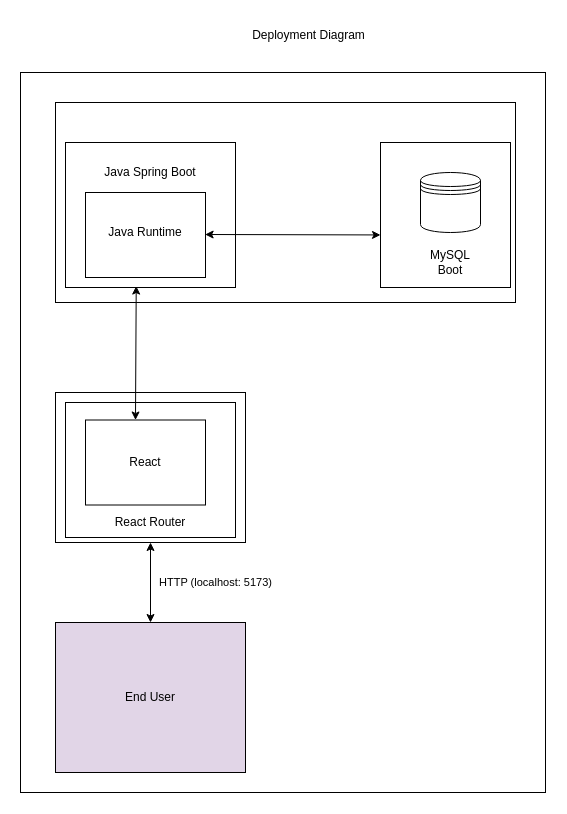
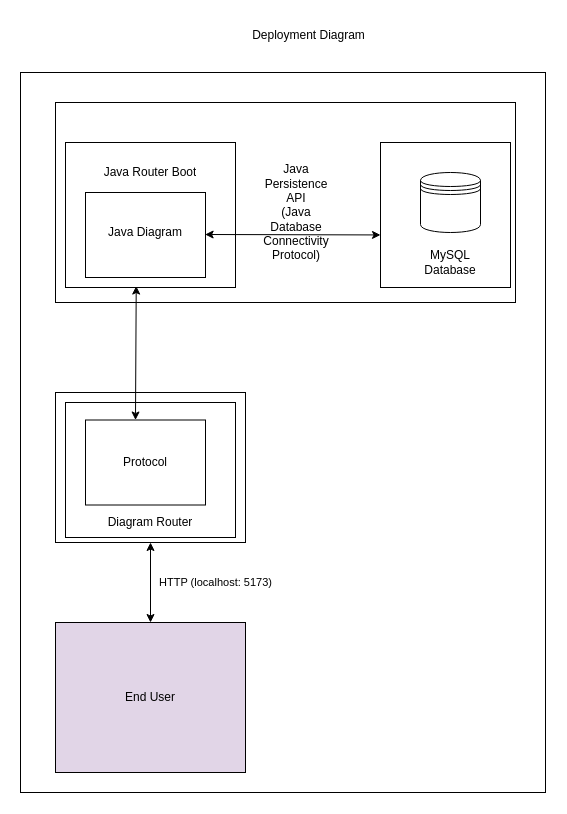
(151, 173) -> (151, 173)
none -> (296, 213)
(146, 233) -> (146, 233)
(451, 263) -> (451, 263)
(146, 463) -> (146, 463)
(151, 523) -> (151, 523)
